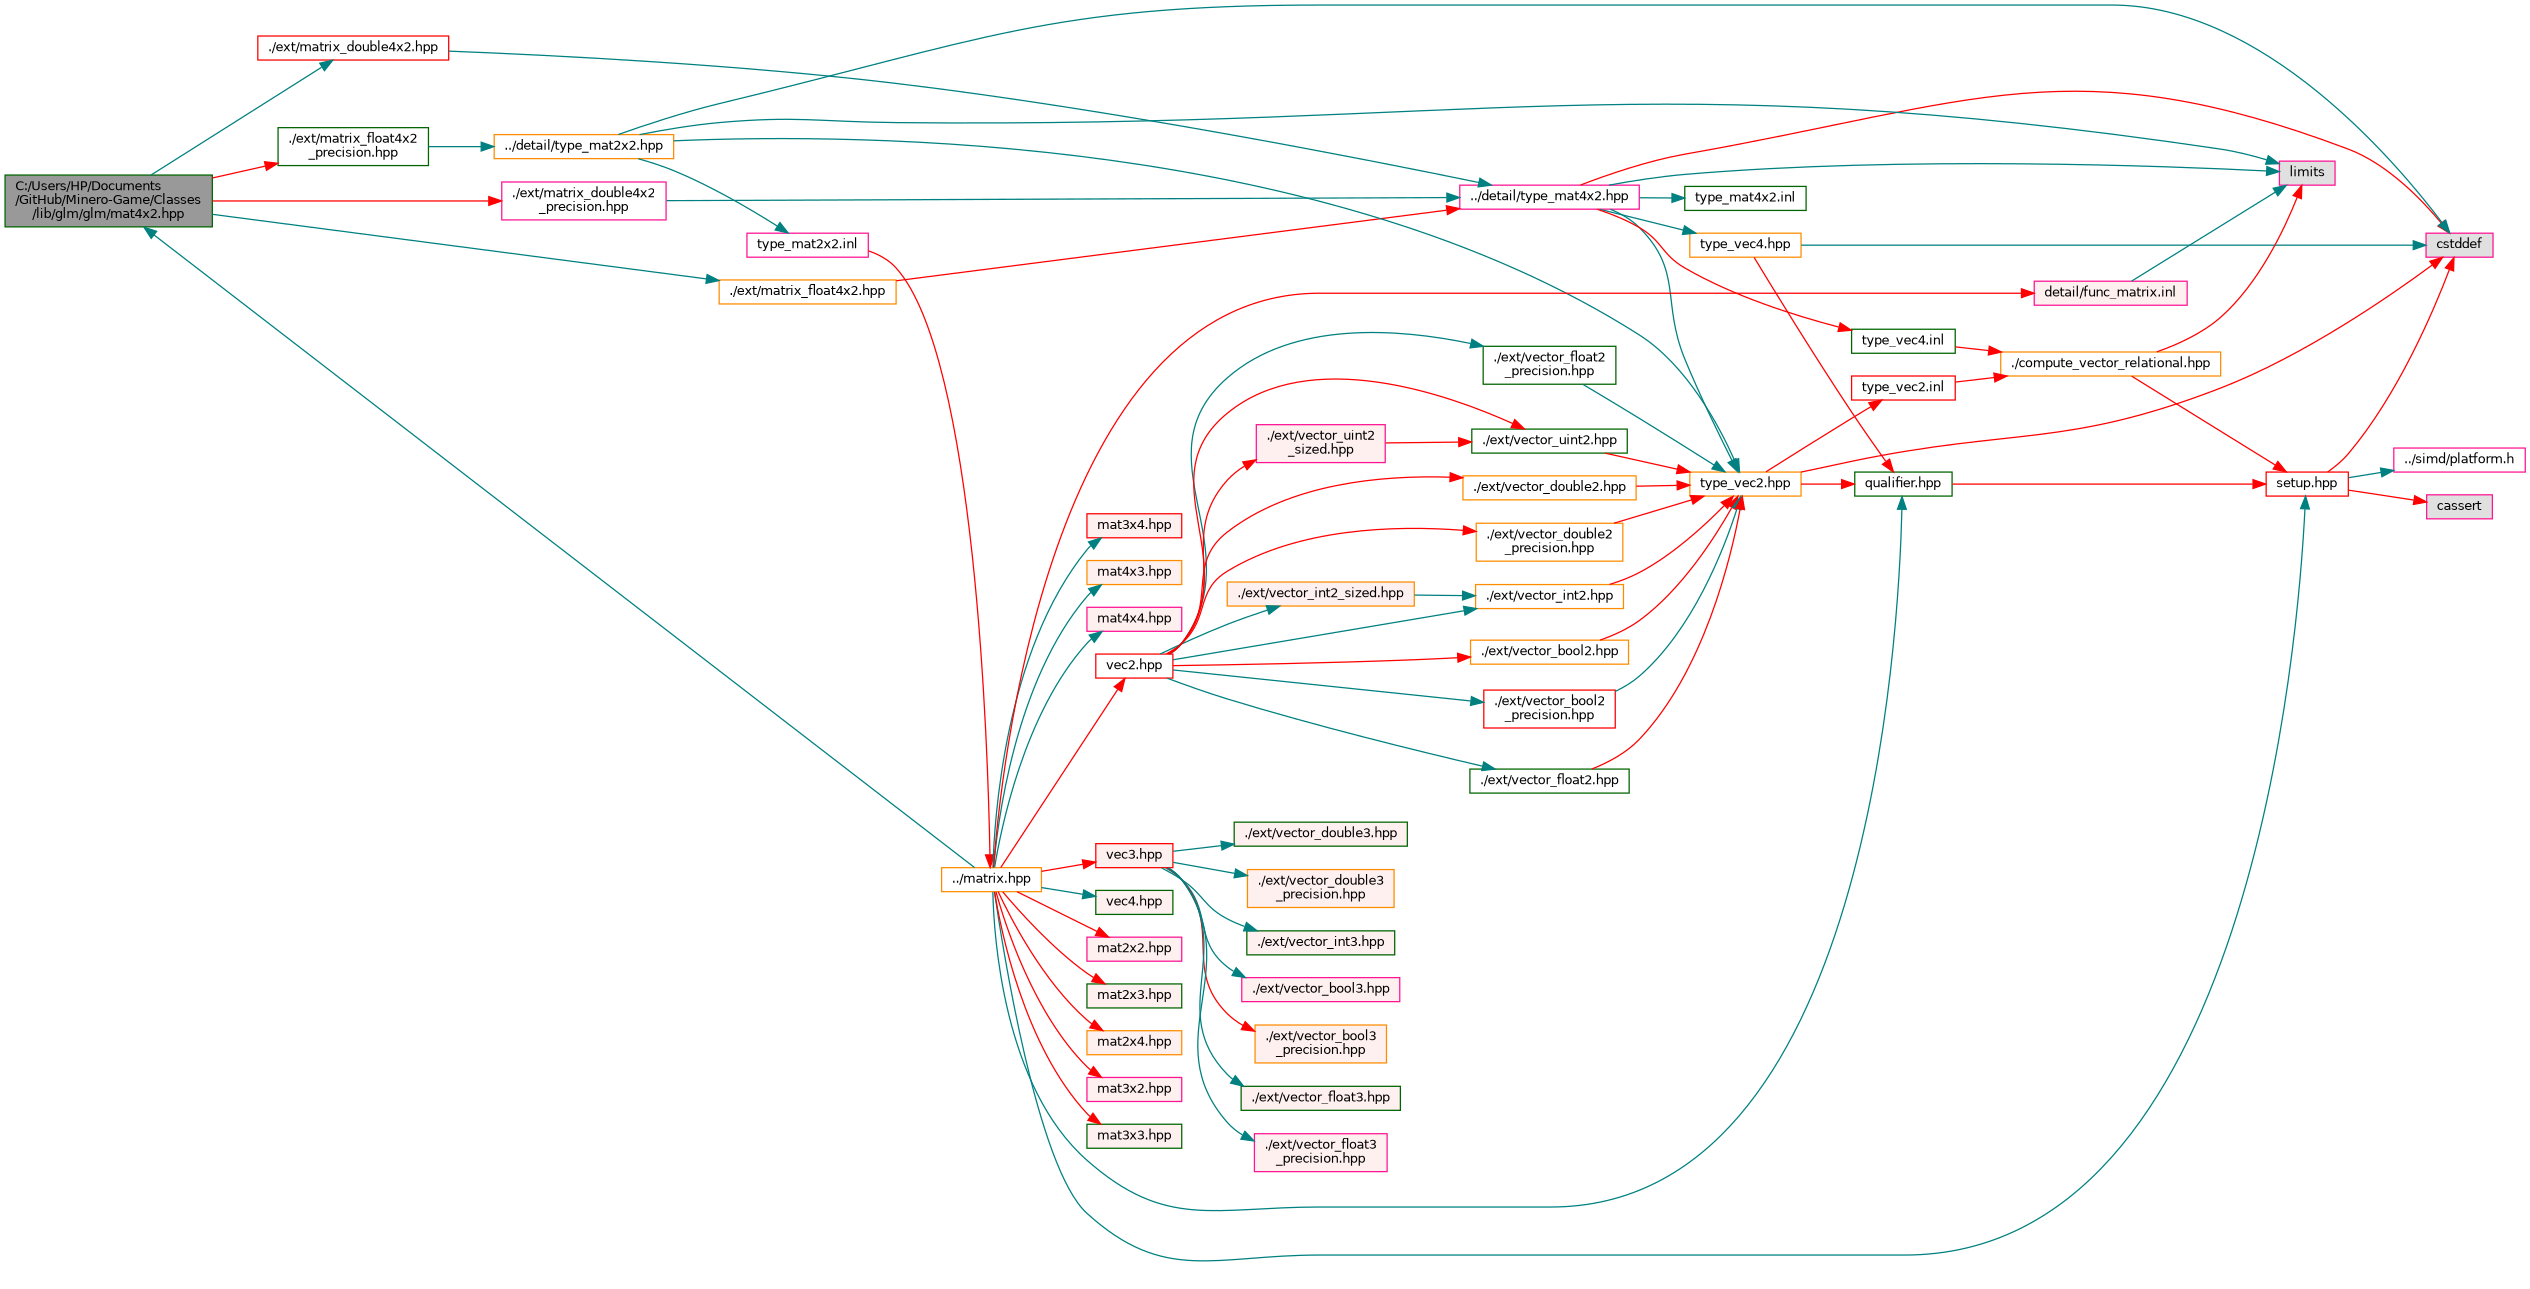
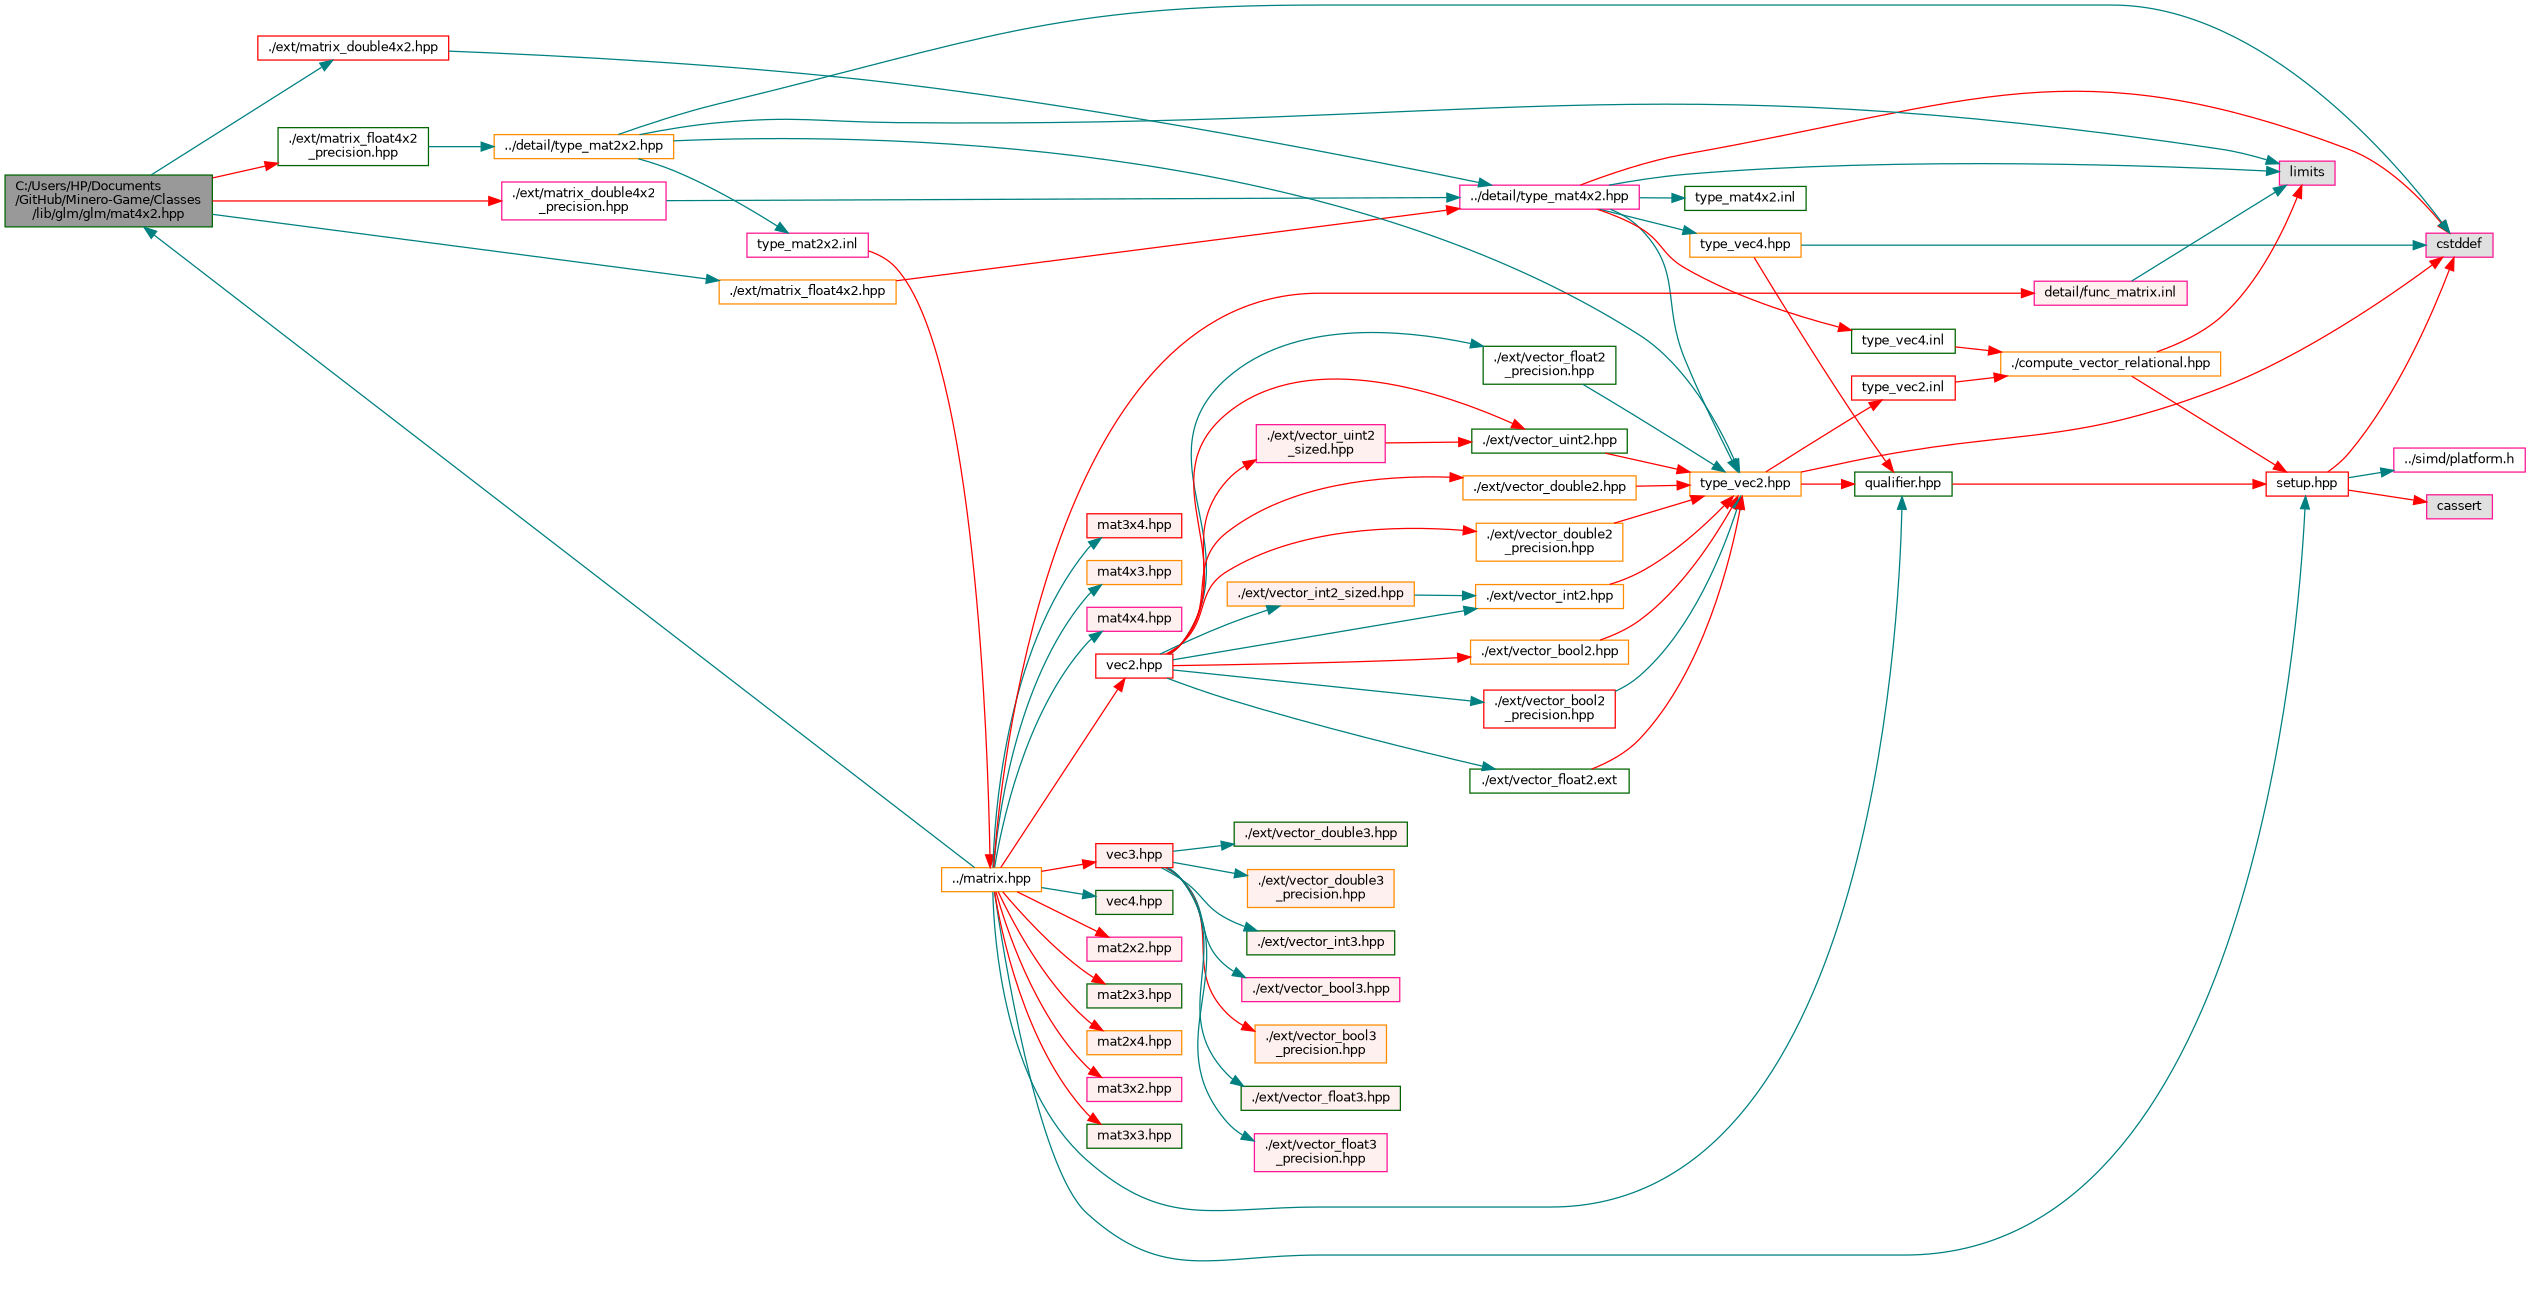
(1550, 781) -> (1550, 781)
